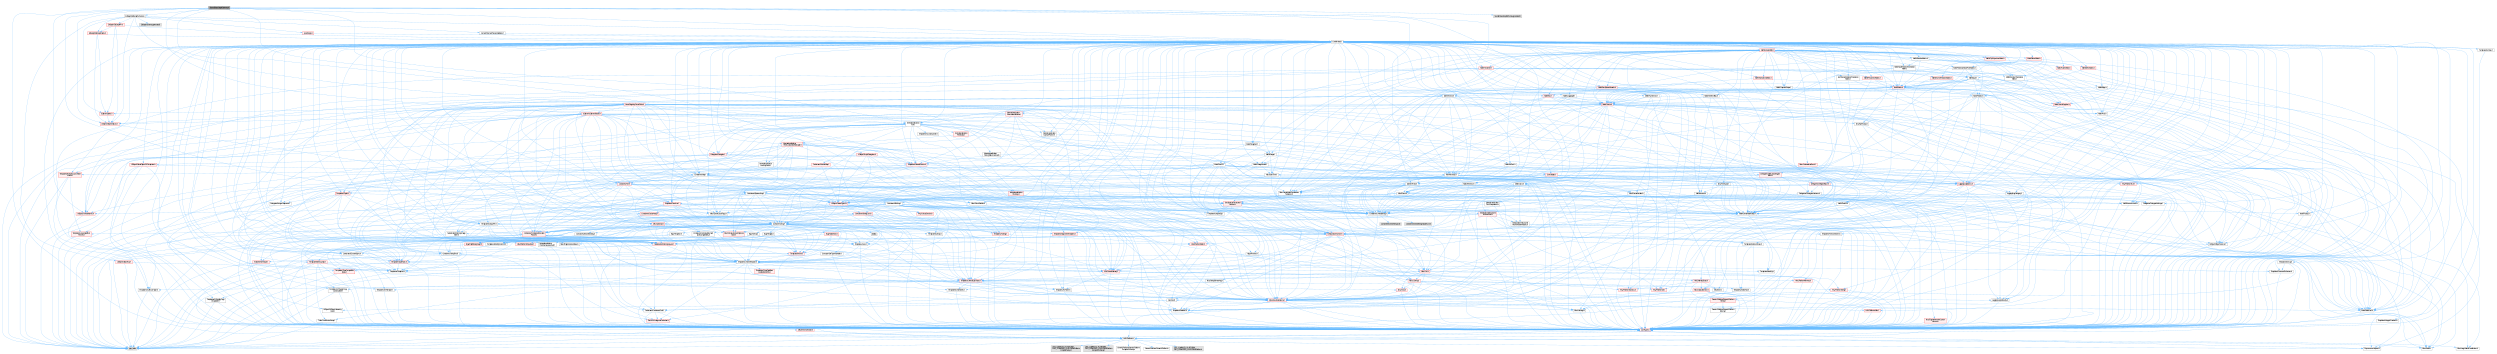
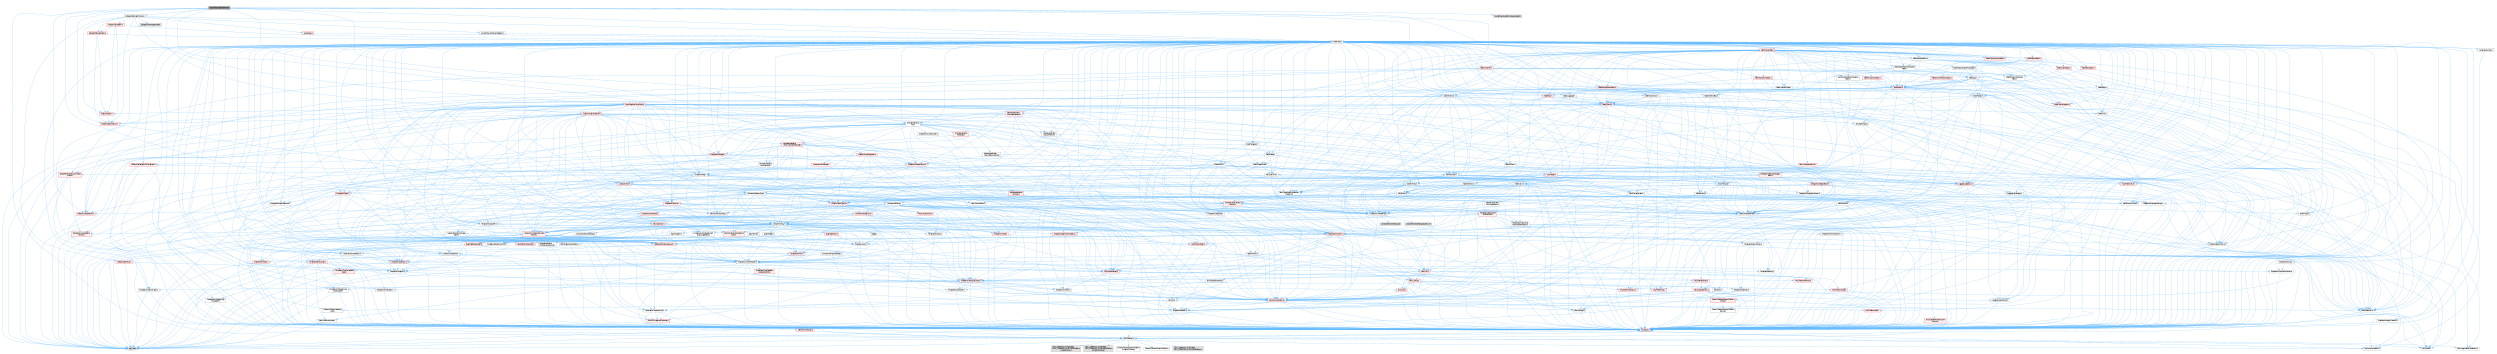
(1815, 188) -> (1762, 188)
